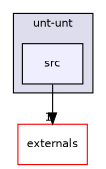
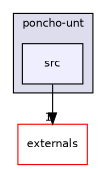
(53, 24) -> (53, 24)
